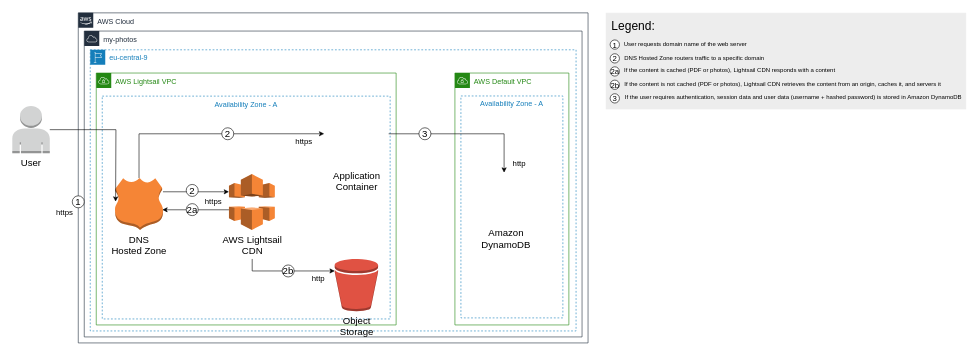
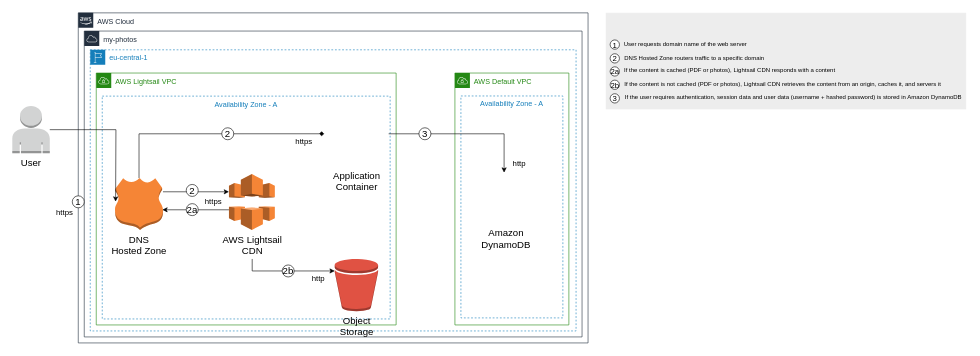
(633, 25) -> none
(133, 58) -> (133, 58)
(318, 134) -> (318, 134)
